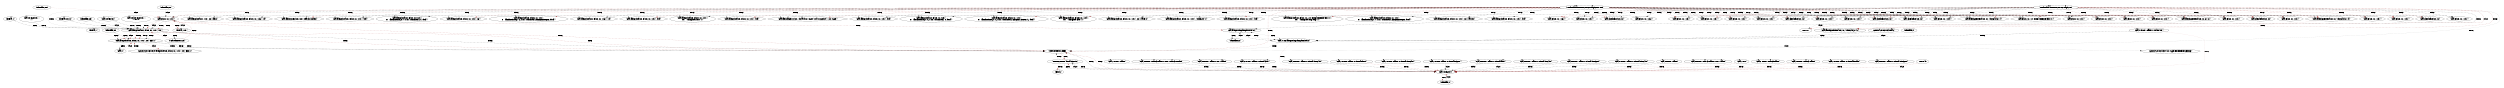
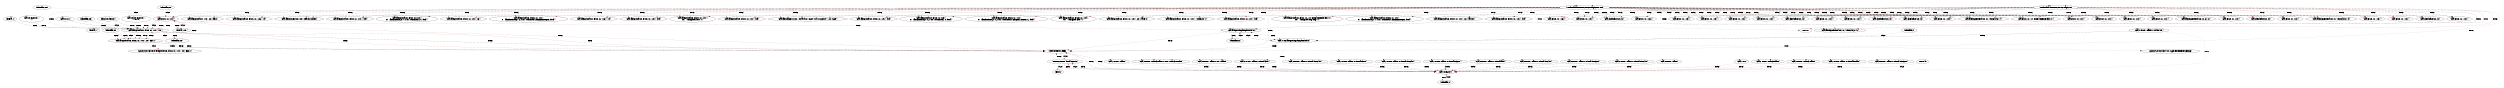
(65, 19) -> (65, 19)
(108, 19) -> (108, 19)
(1997, 23) -> (1651, 28)
(2123, 27) -> (1677, 23)
(1884, 30) -> none
(177, 41) -> (177, 41)
none -> (1149, 41)
(120, 51) -> none
(1066, 56) -> (1066, 56)
(1708, 62) -> none
(1061, 67) -> (1061, 67)
(1448, 67) -> (1448, 67)
(1499, 67) -> (1499, 67)
